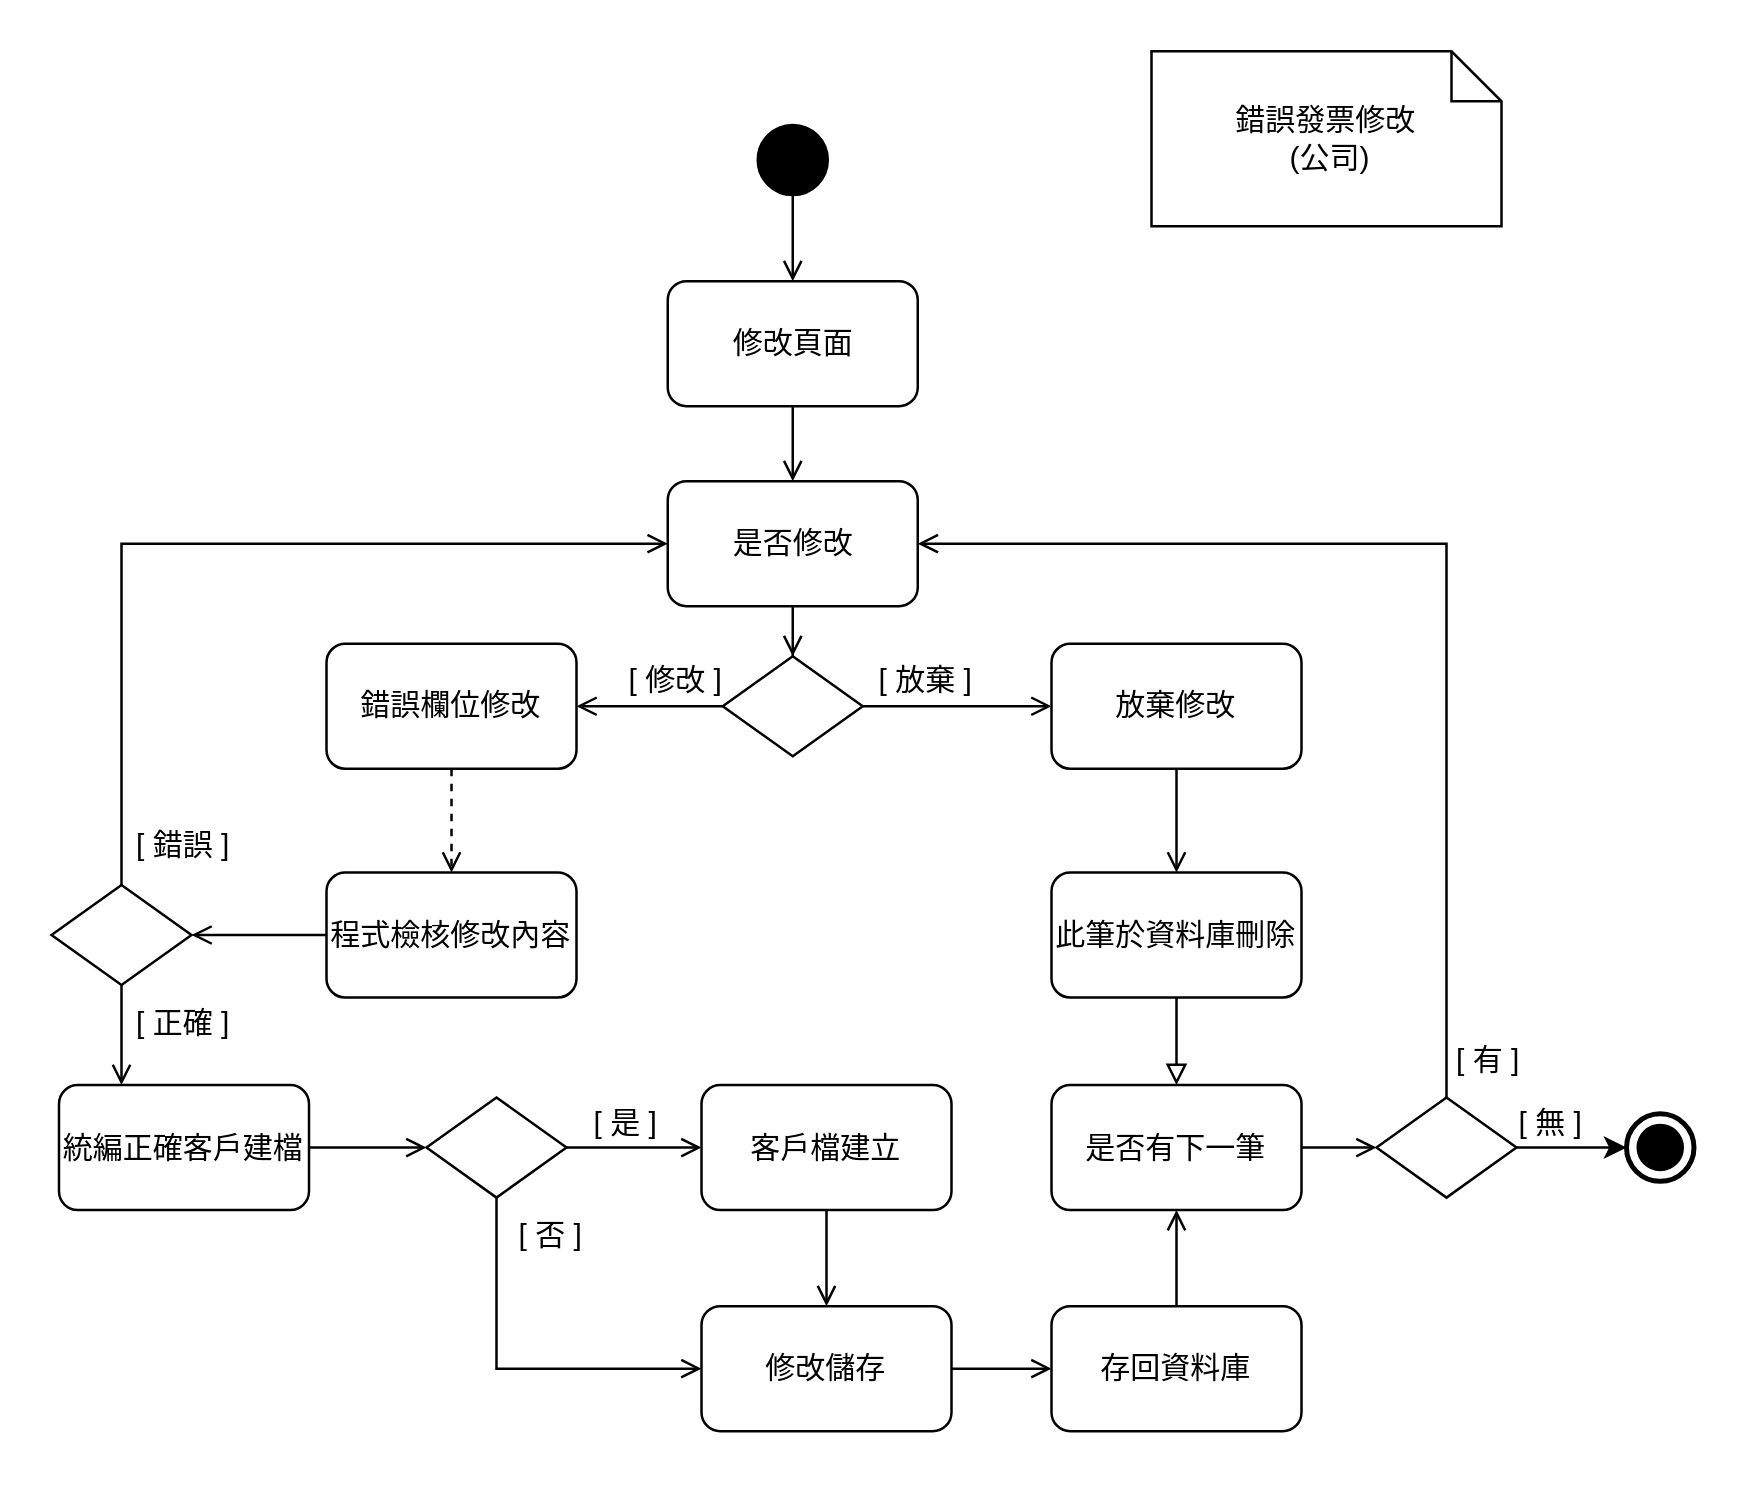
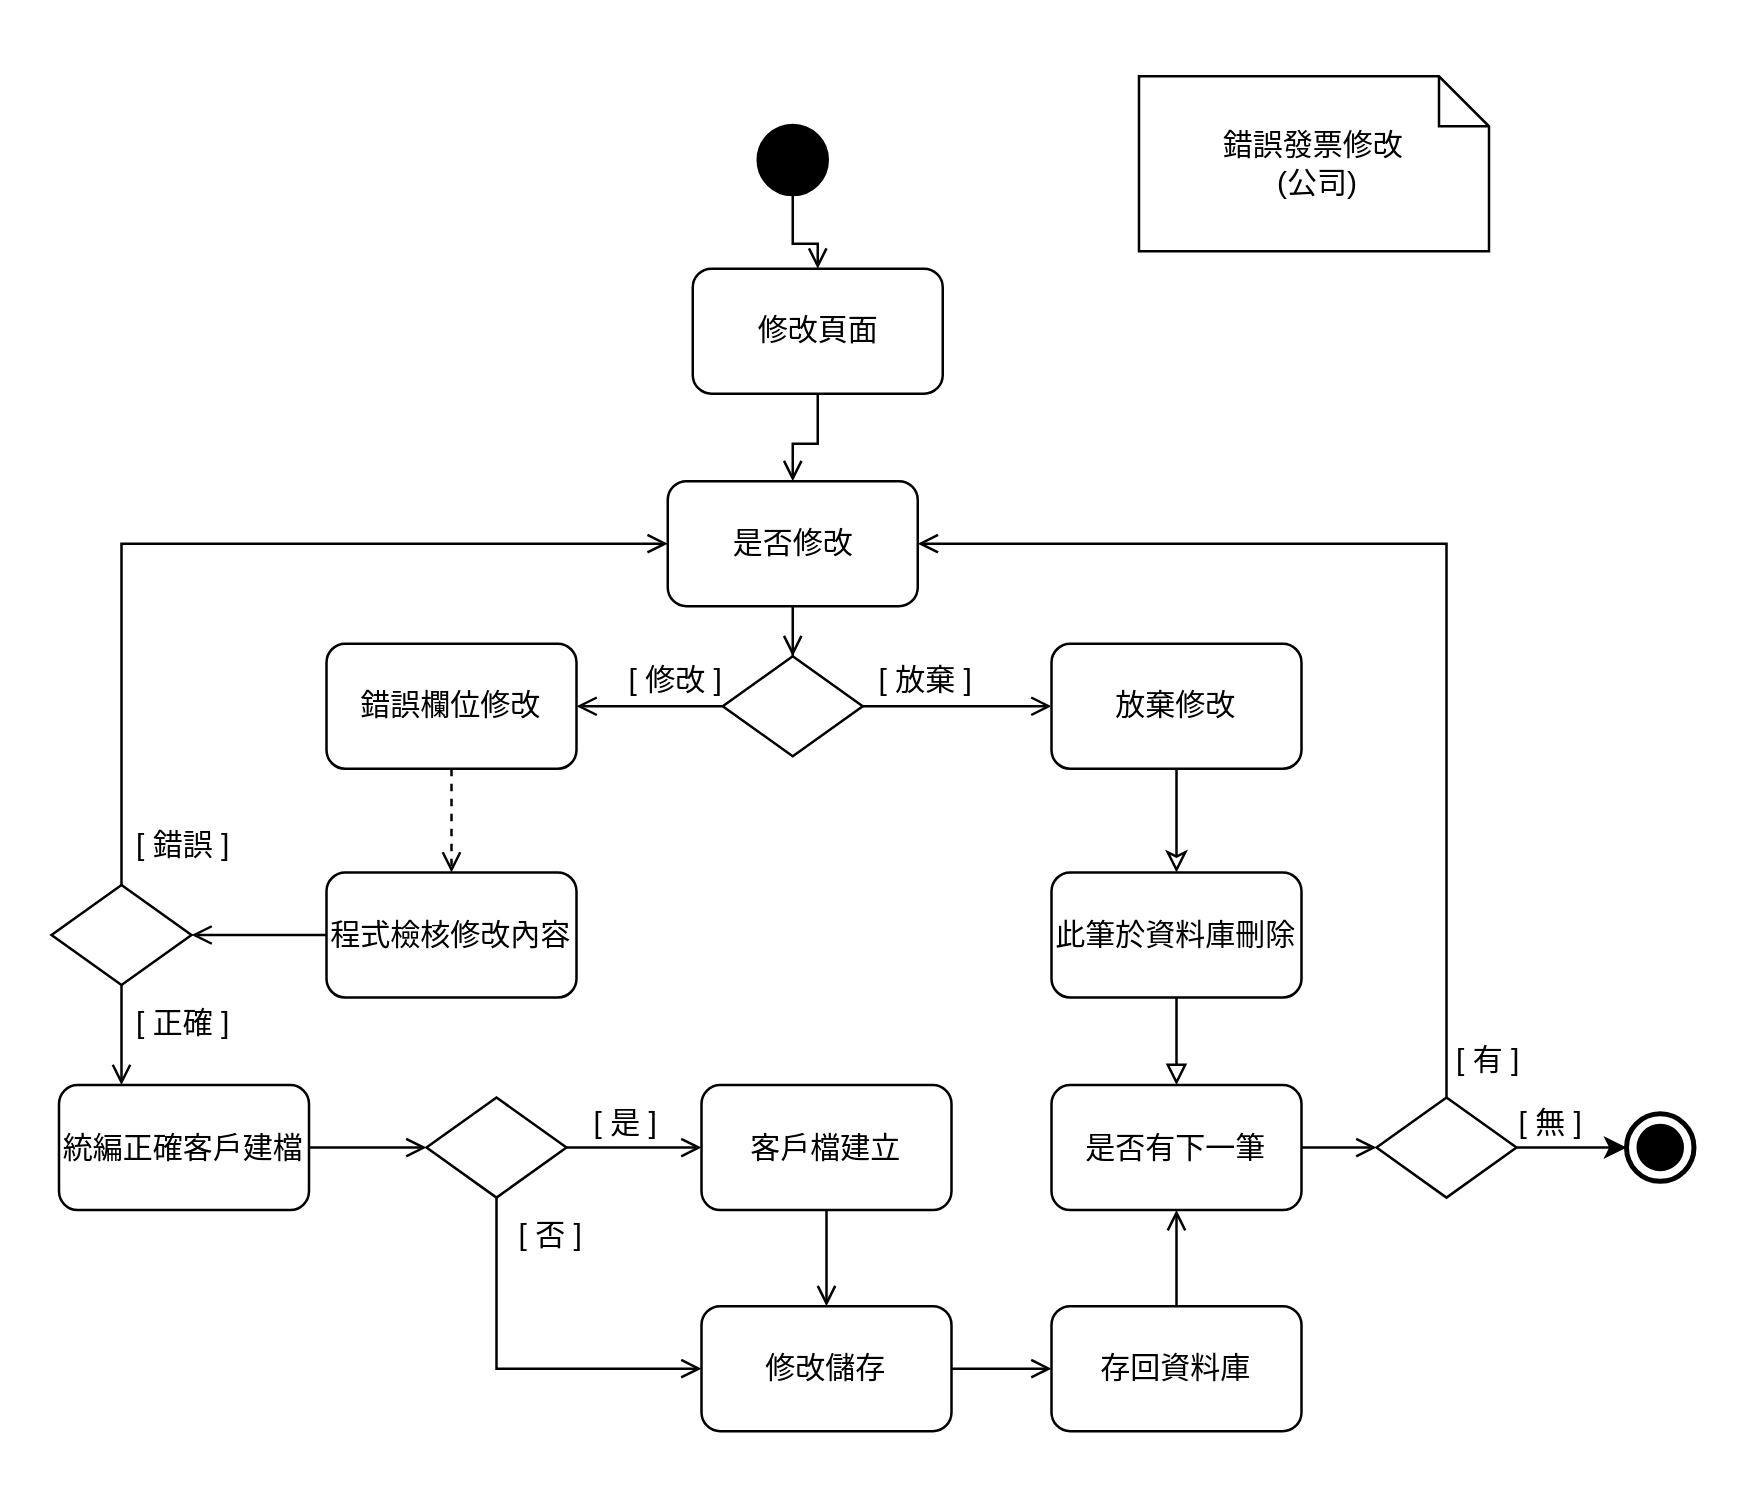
(1326, 139) -> (1314, 164)
(793, 344) -> (818, 331)
(1176, 859) -> (1176, 854)
